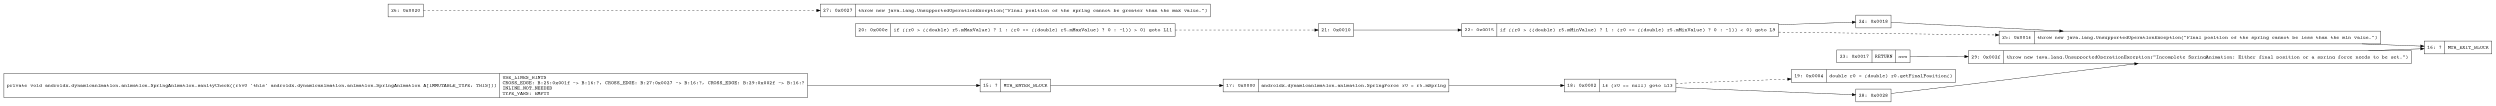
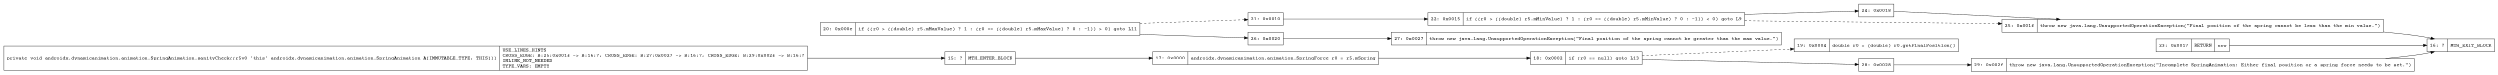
(620, 10) -> (1335, 39)
none -> (1192, 36)
(1937, 56) -> (2326, 45)
